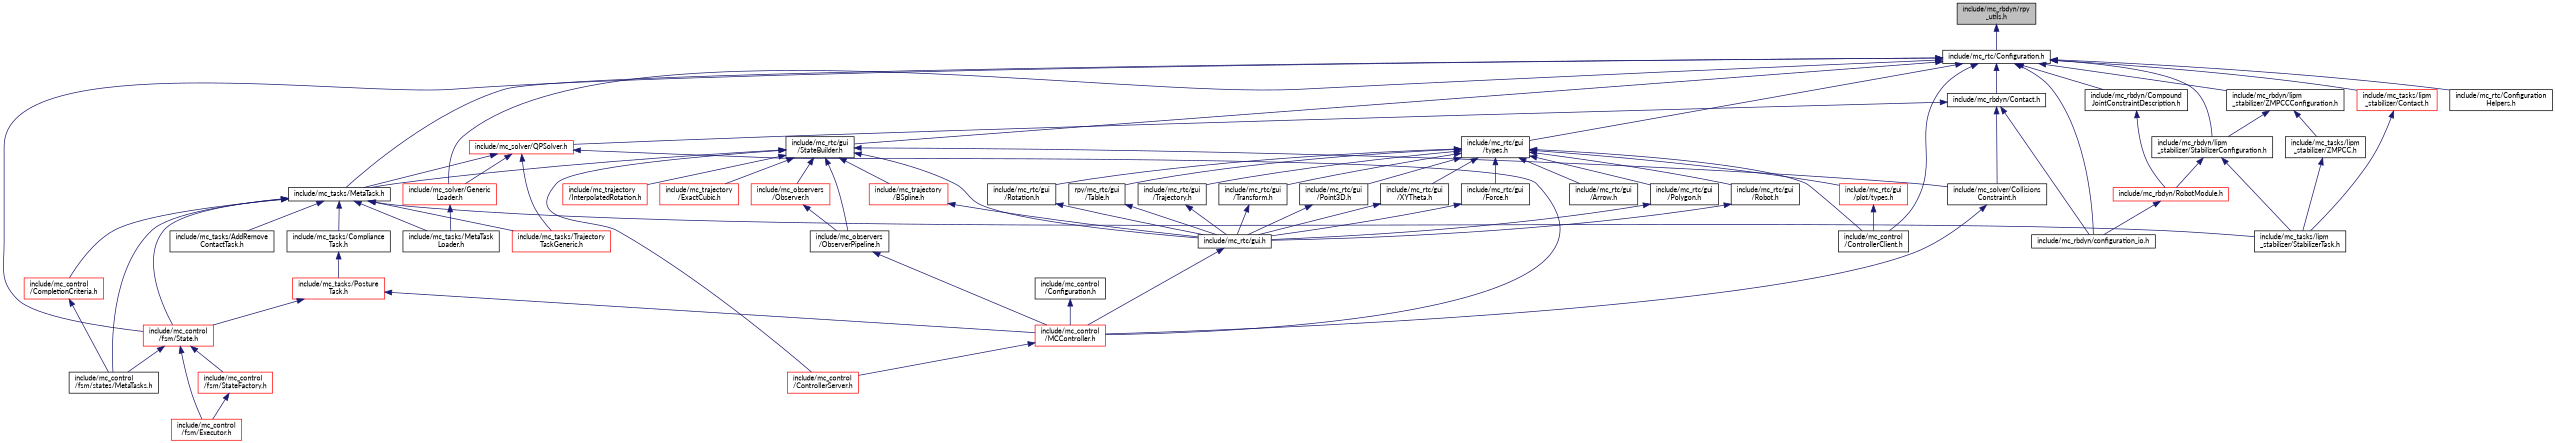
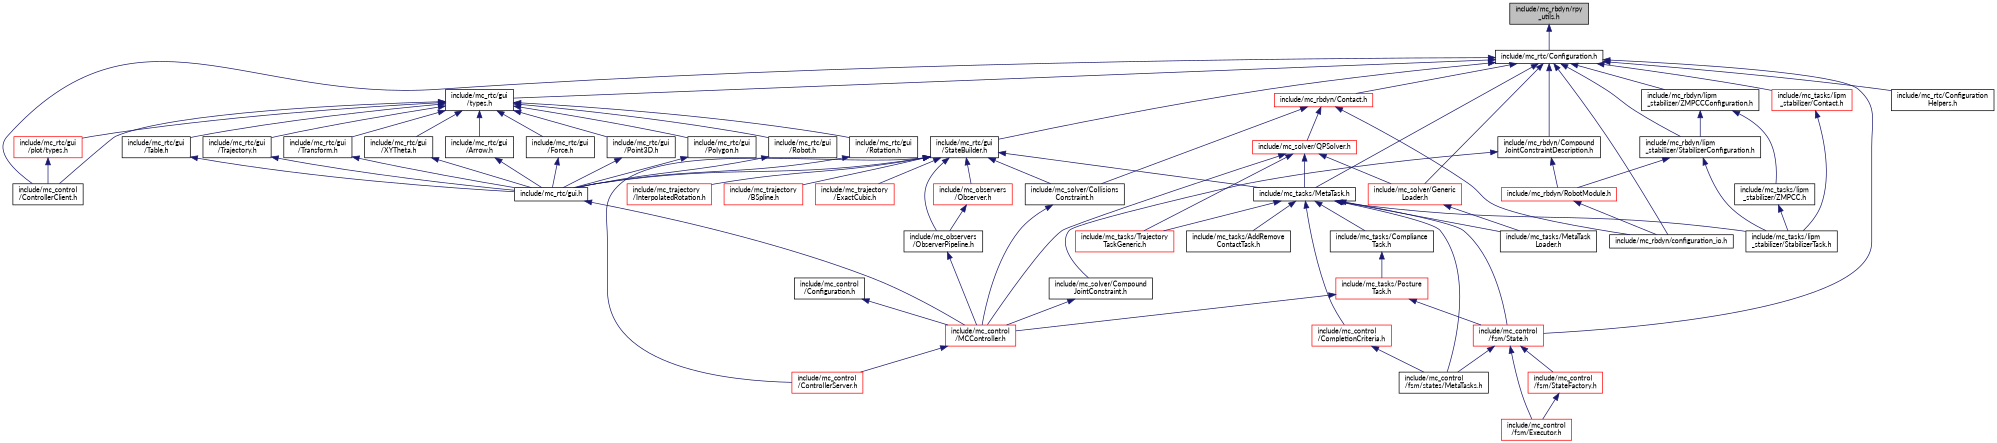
(1997, 100) -> (1324, 100)
(1097, 194) -> (156, 147)
(1076, 223) -> (521, 175)
none -> (1101, 288)
